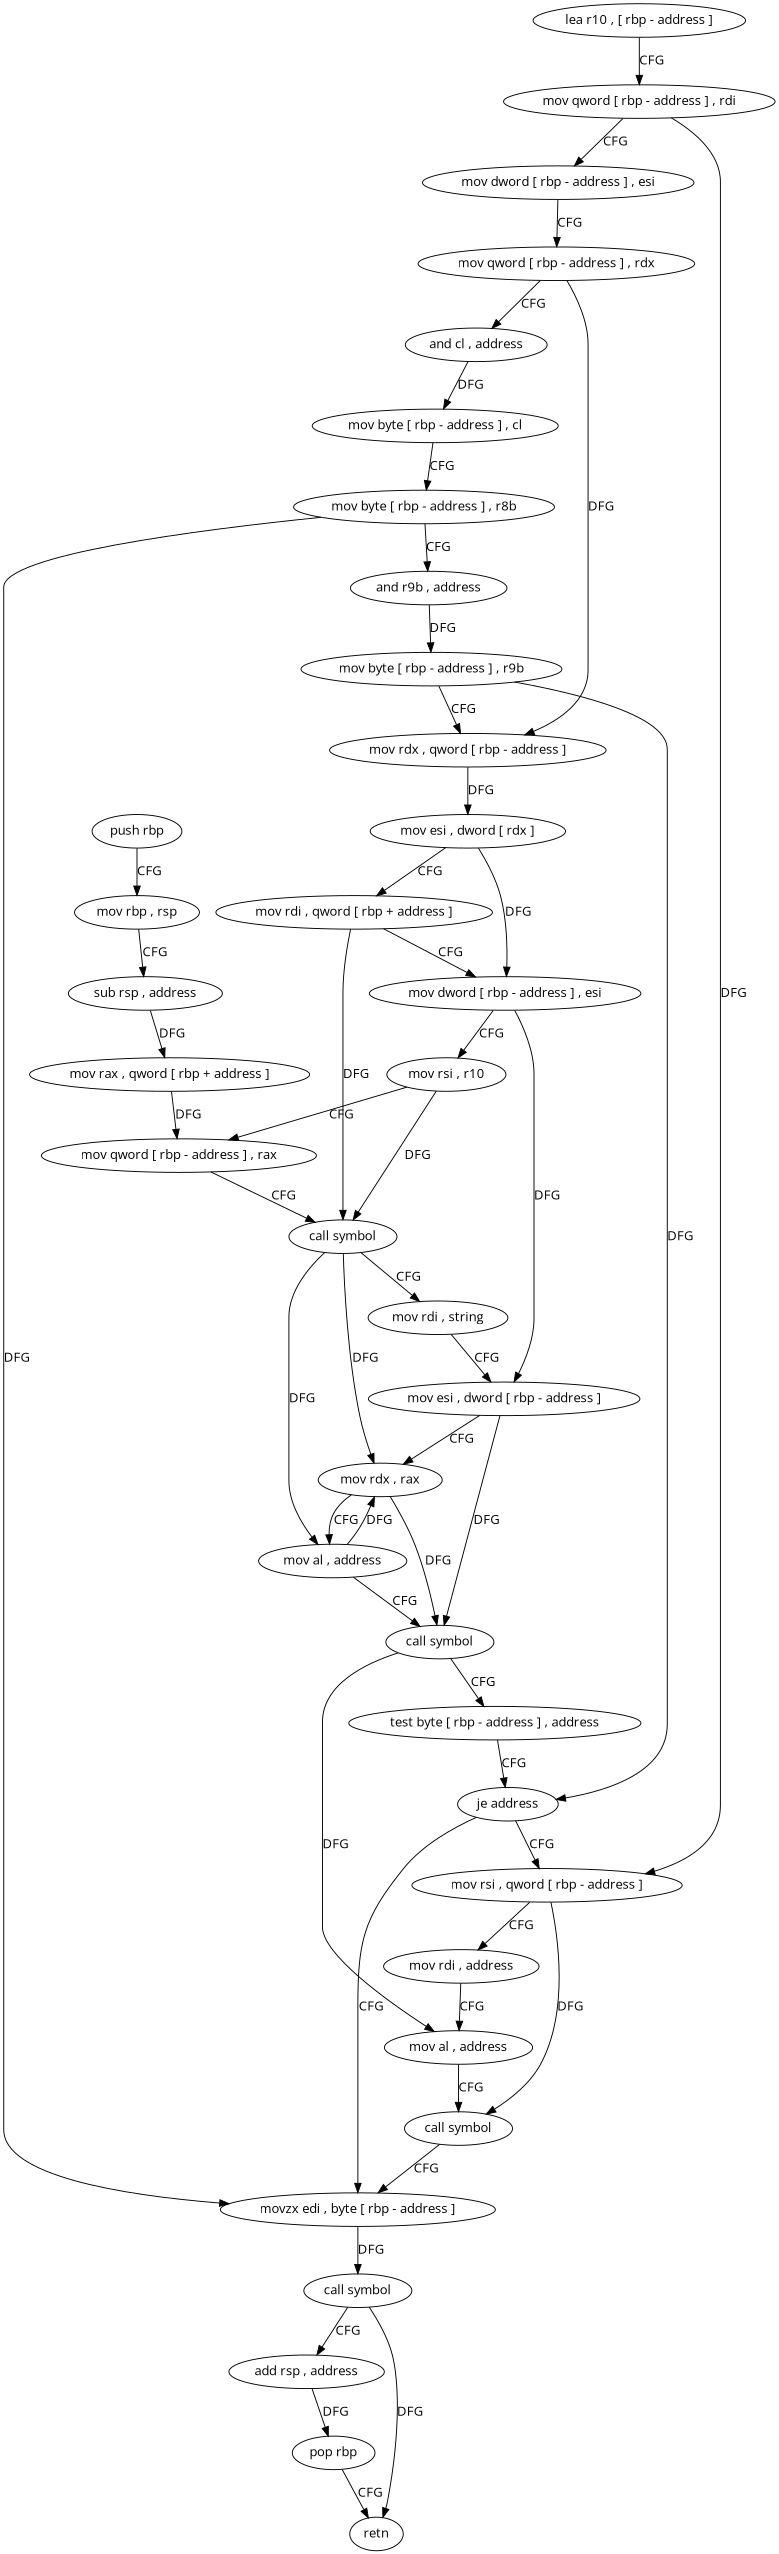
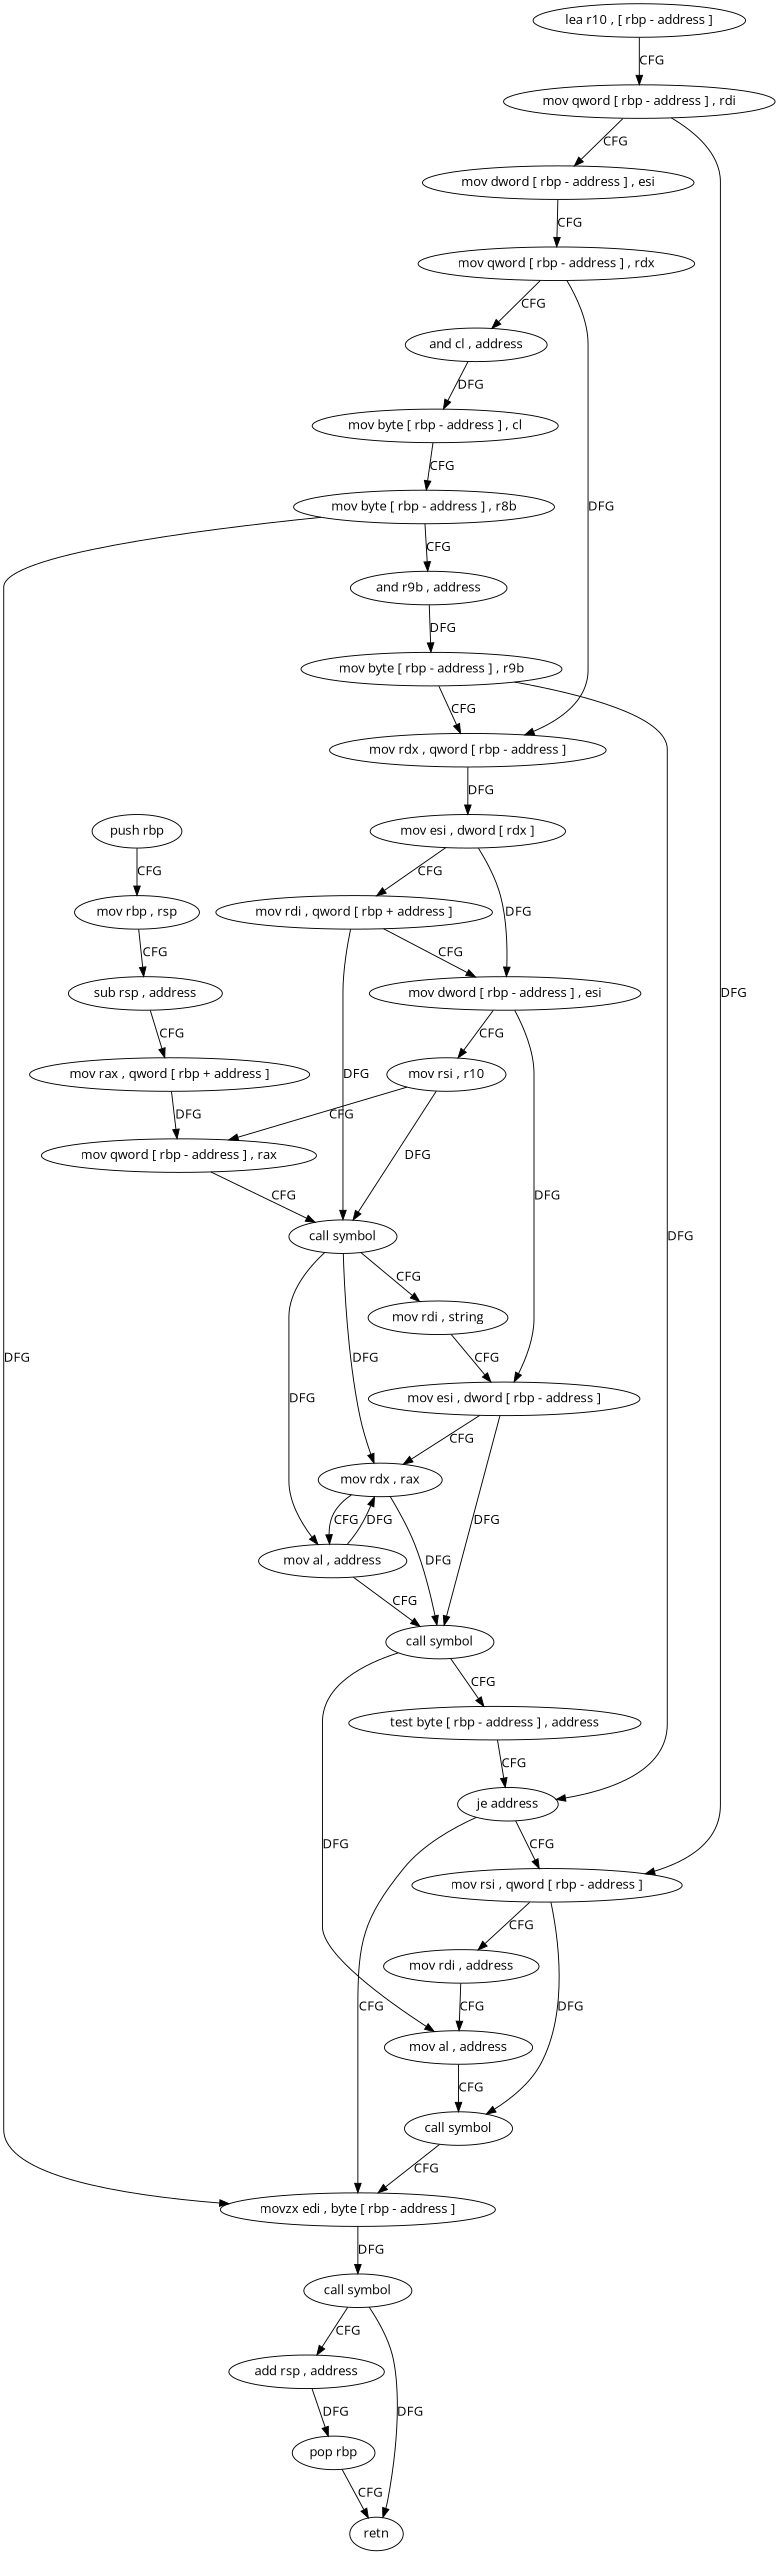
(172, 1034) -> (172, 1034)
